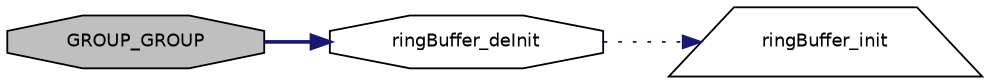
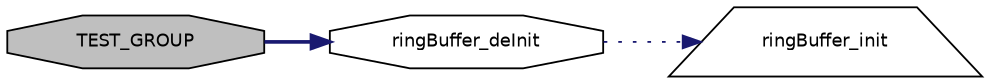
(136, 42) -> (136, 42)
